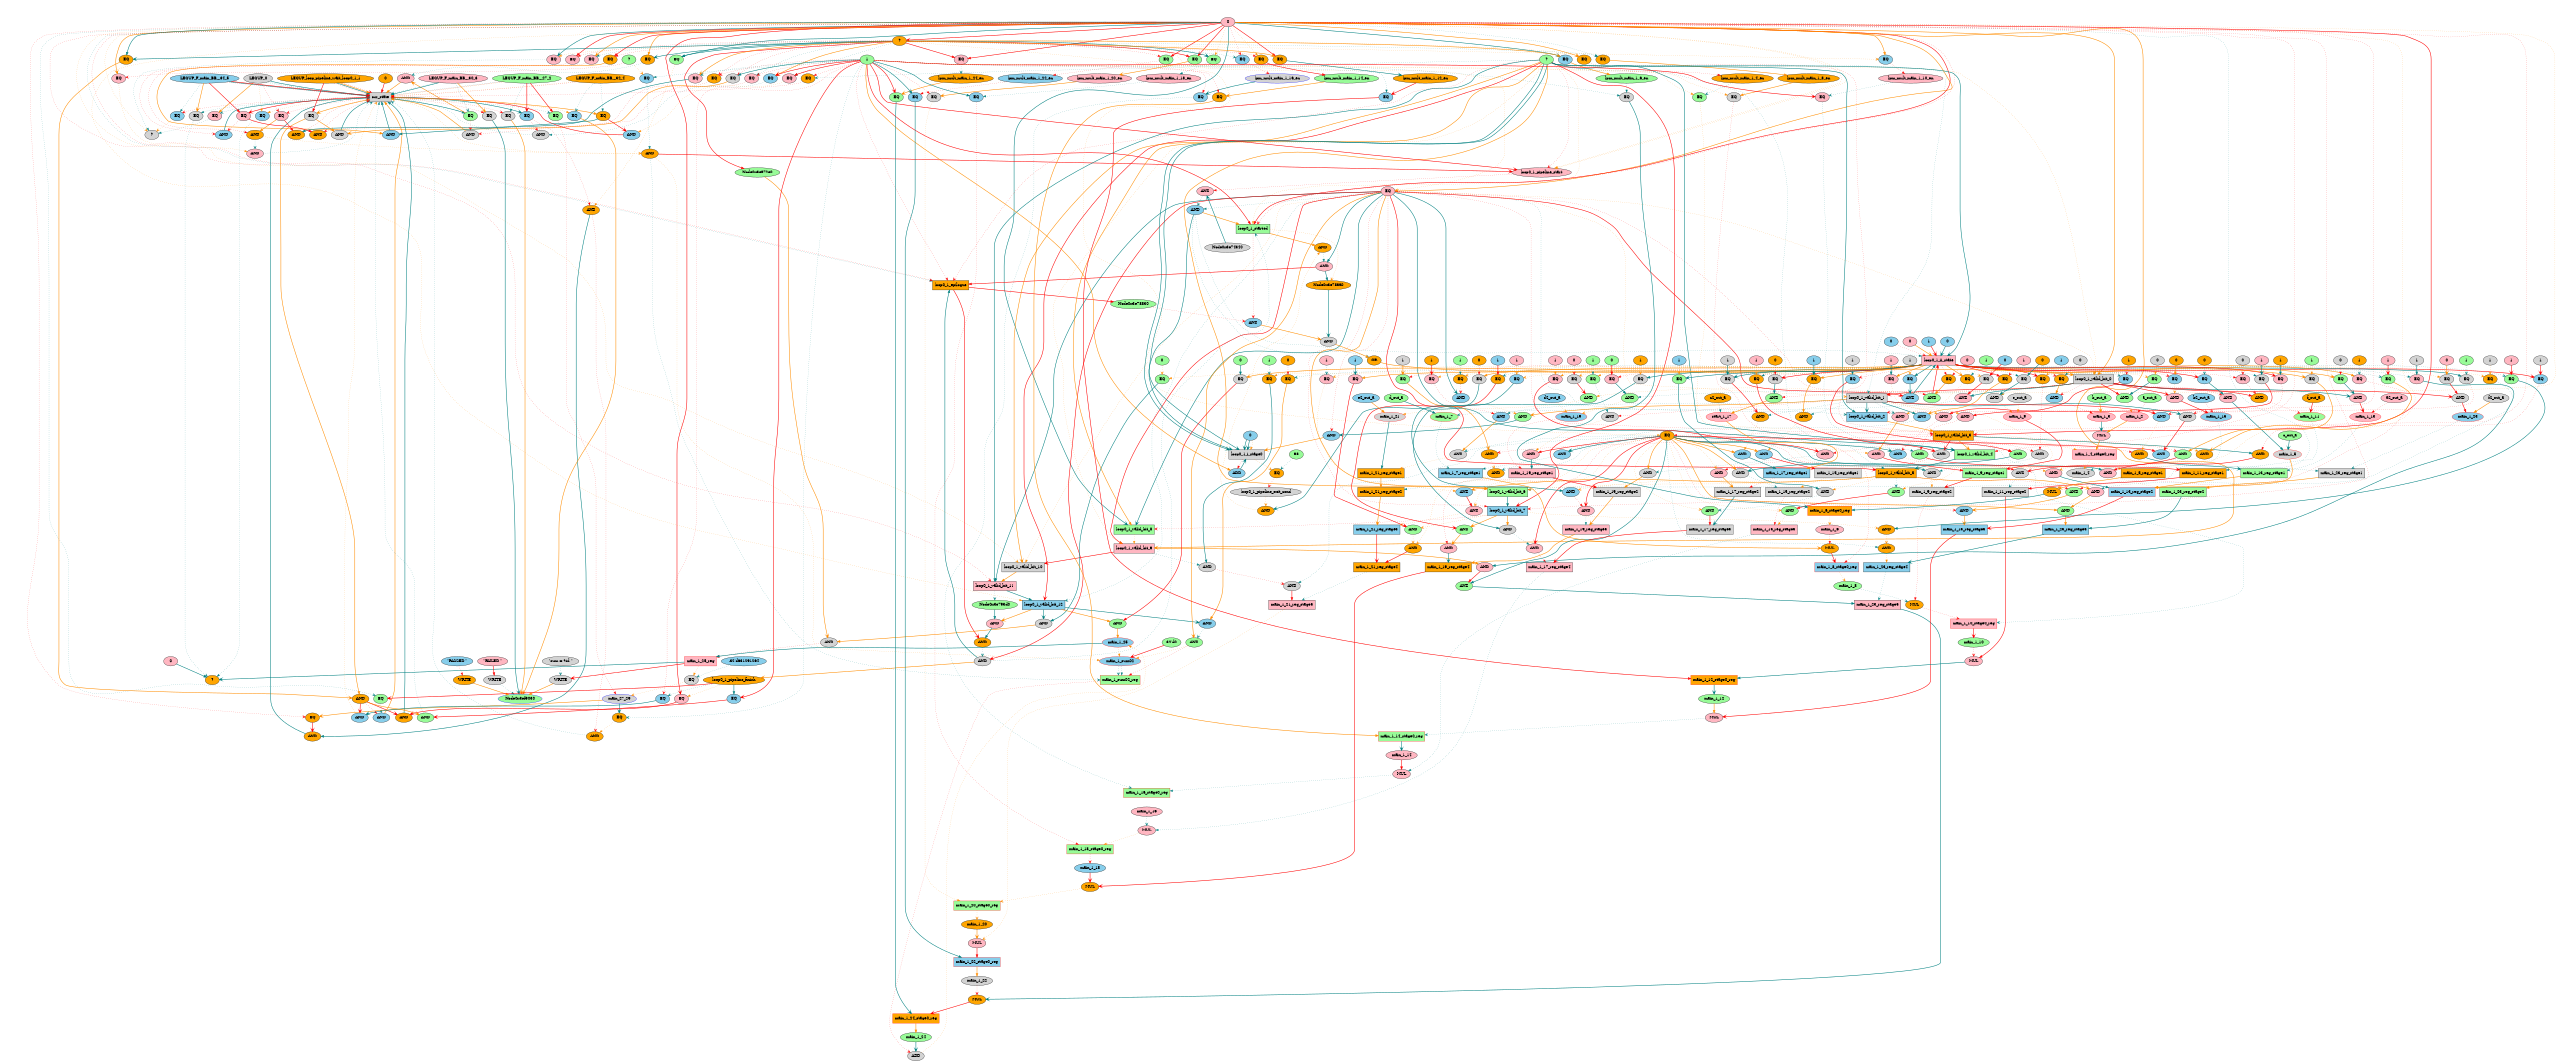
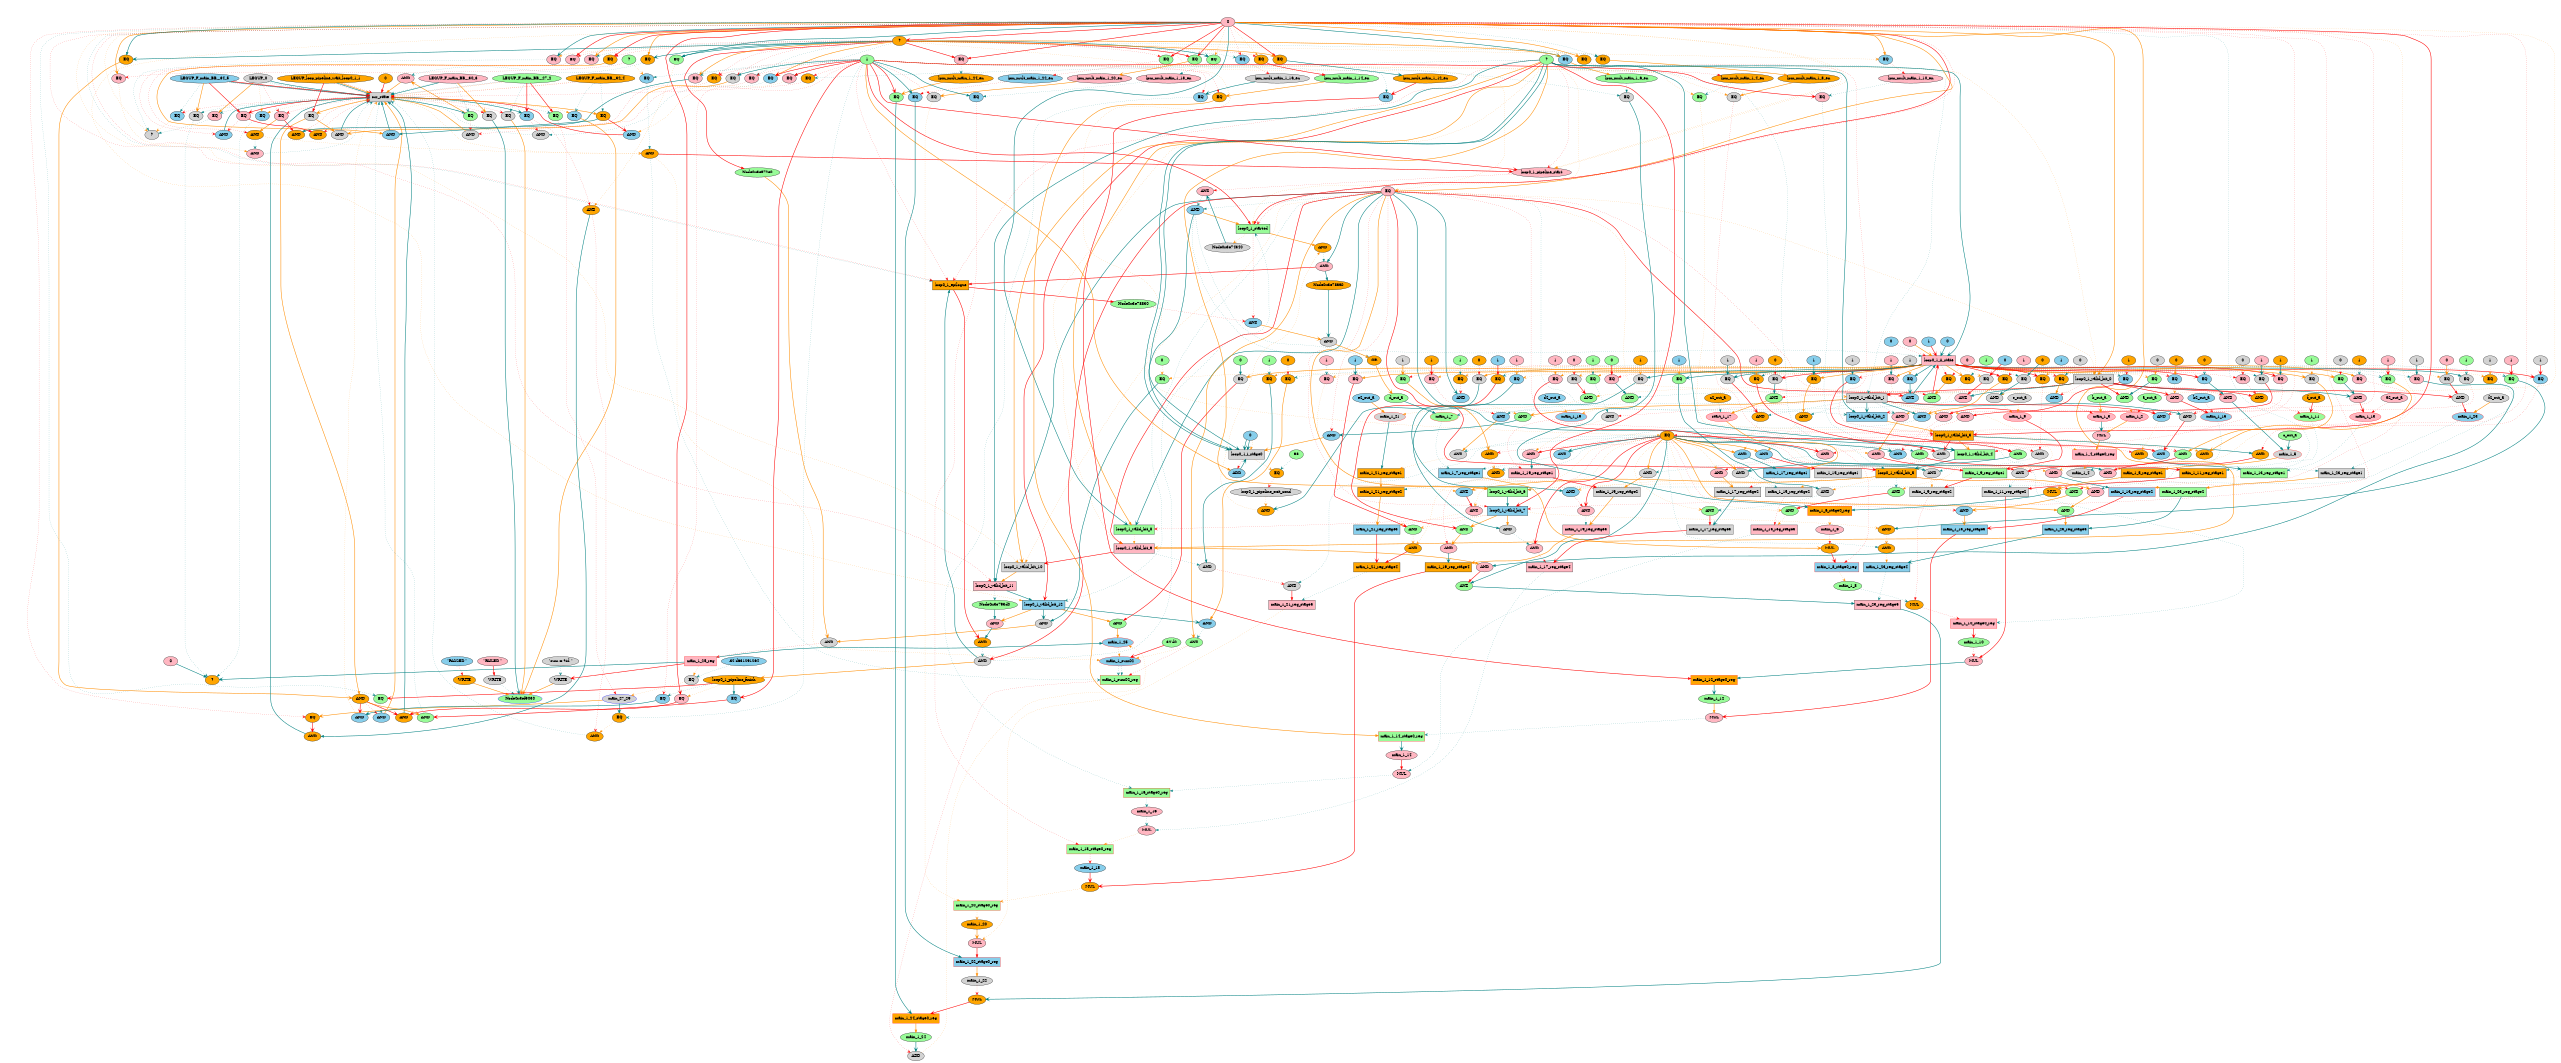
(1277, 78) -> (1277, 78)
(1321, 237) -> (1241, 238)
(1725, 371) -> (1382, 379)
(2205, 481) -> (2205, 481)
(2207, 486) -> (2228, 464)
(911, 648) -> (908, 648)
none -> (1147, 801)
